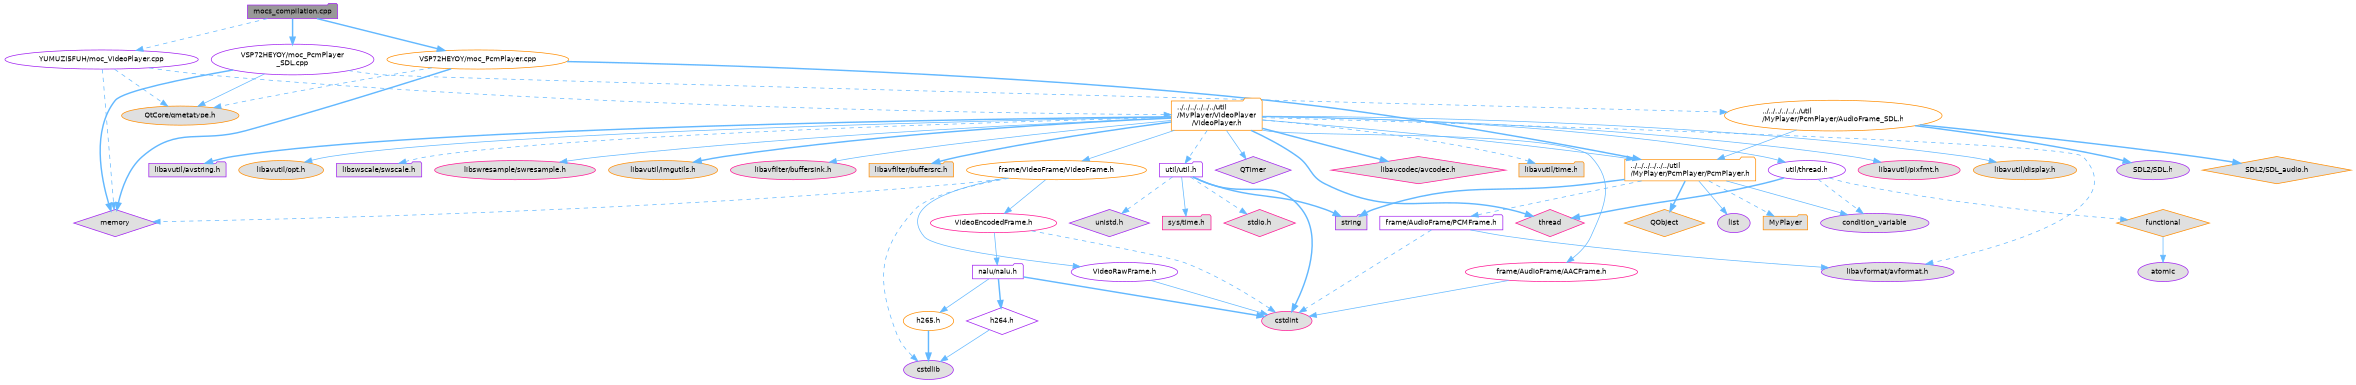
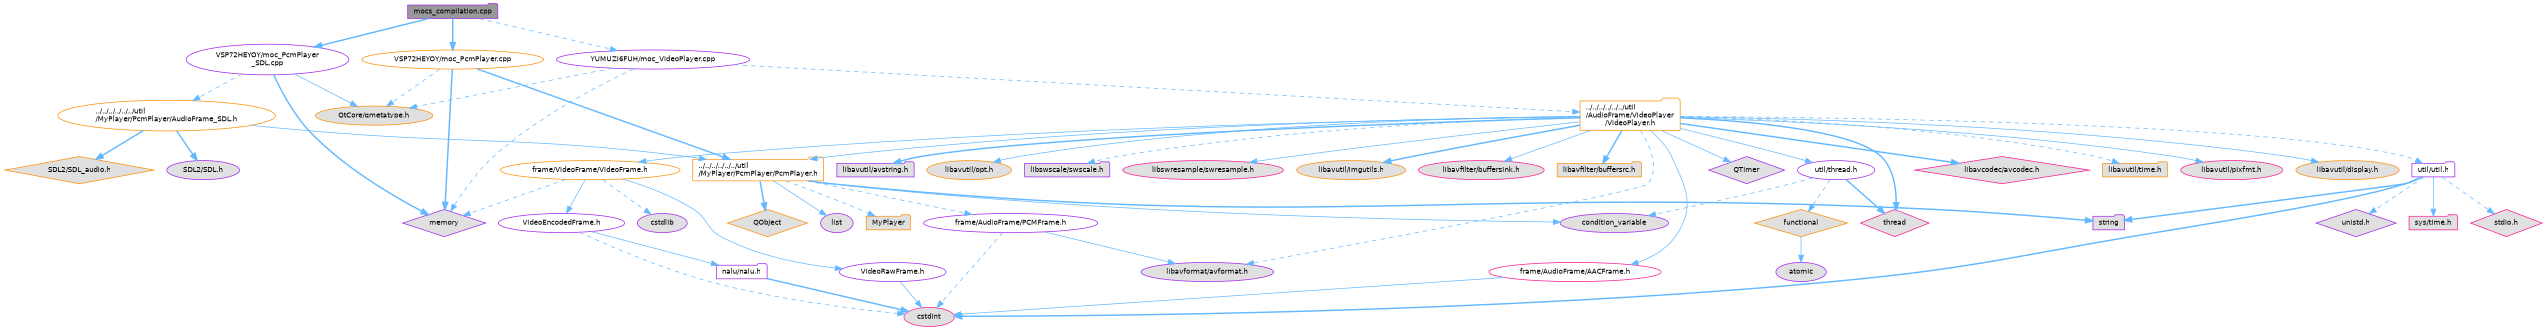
(102, 60) -> (653, 60)
(1217, 116) -> (1630, 116)
(994, 223) -> (561, 223)
(1441, 223) -> (1011, 223)
(929, 321) -> none
(1002, 321) -> none
